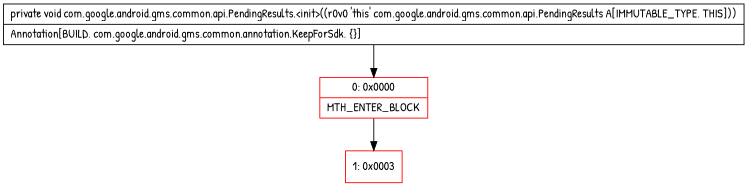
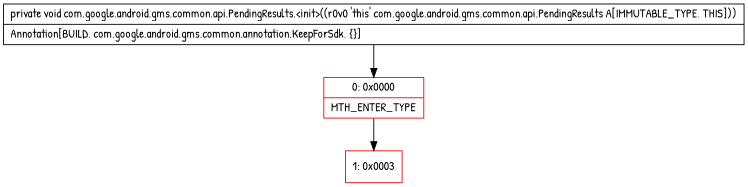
(374, 107) -> (374, 107)
